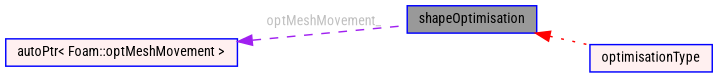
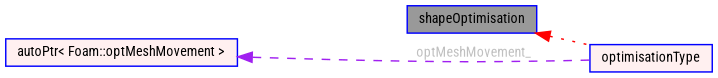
(330, 33) -> (421, 61)
